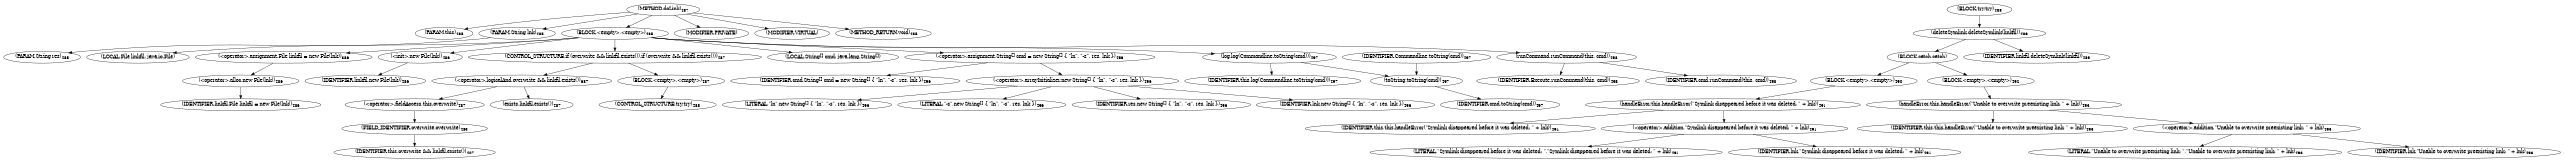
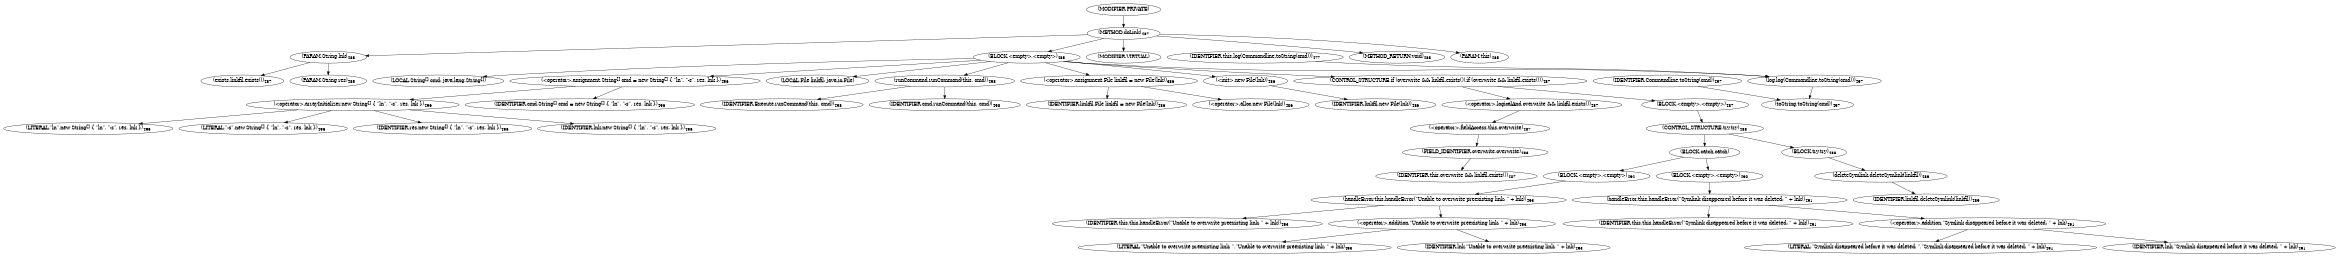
(686, 21) -> (1124, 20)
(1952, 45) -> (1705, 139)
(1271, 67) -> (1473, 67)
(585, 80) -> (1595, 104)
(1334, 80) -> (1316, 57)
(241, 91) -> (1108, 91)
(526, 91) -> (287, 69)
(1500, 105) -> none
none -> (1760, 141)
